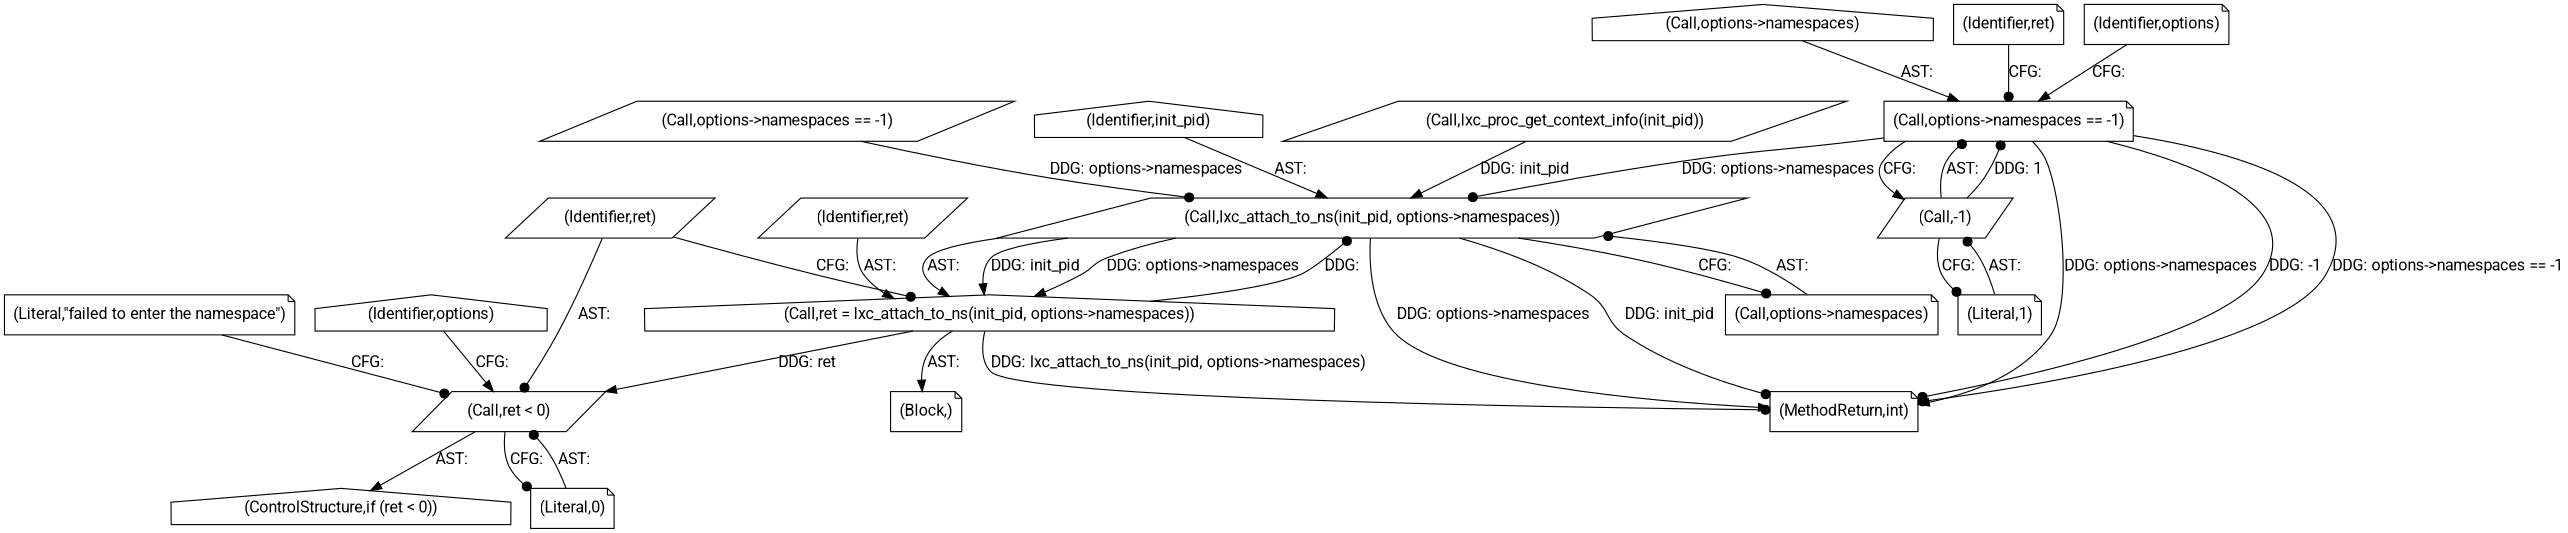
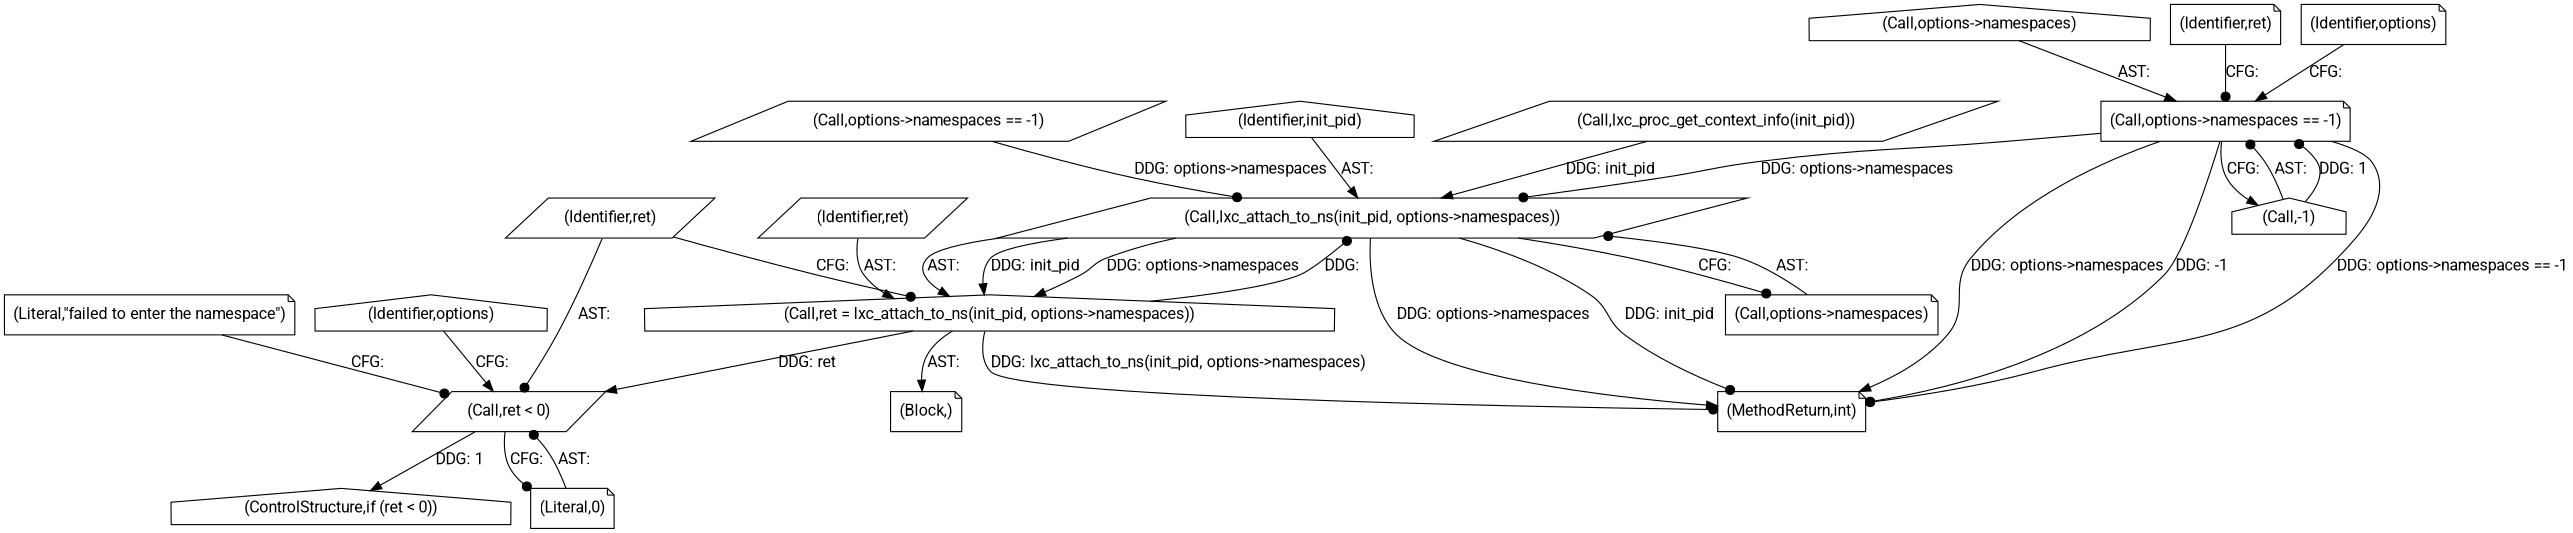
(1945, 218) -> (2289, 218)
(2000, 315) -> none
(454, 460) -> (459, 460)
